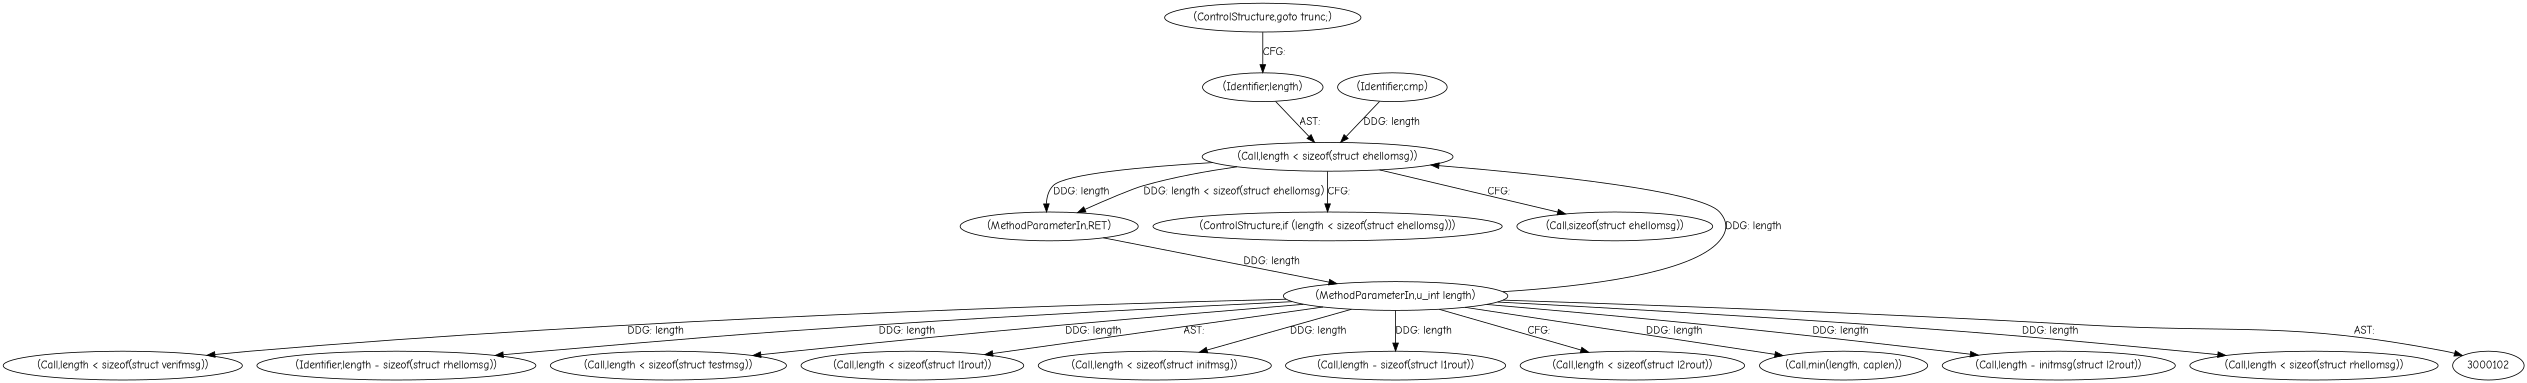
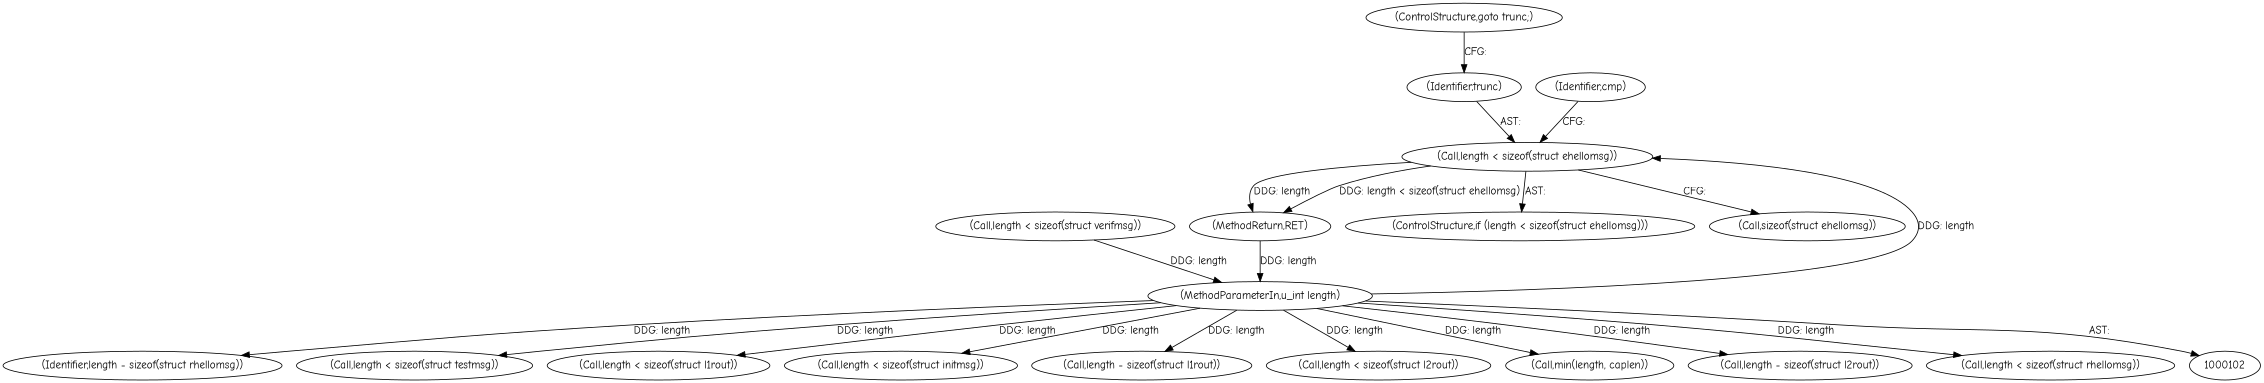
(1263, 87) -> (1464, 87)
(1392, 122) -> (1576, 122)
(1341, 192) -> (1537, 192)
(1049, 226) -> (1260, 226)
(750, 319) -> (1154, 260)
(1196, 331) -> (1028, 331)
(1541, 331) -> (1355, 331)
(2059, 366) -> (1800, 366)
(2488, 366) -> (2225, 366)
